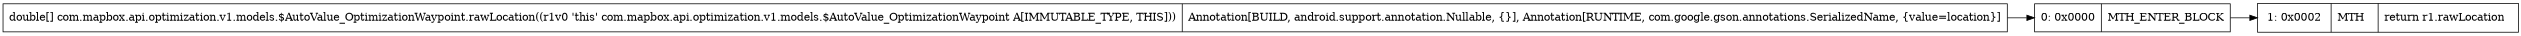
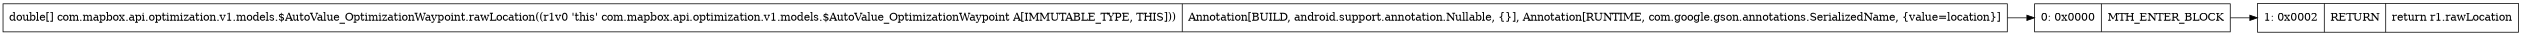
(2351, 17) -> (2355, 17)
